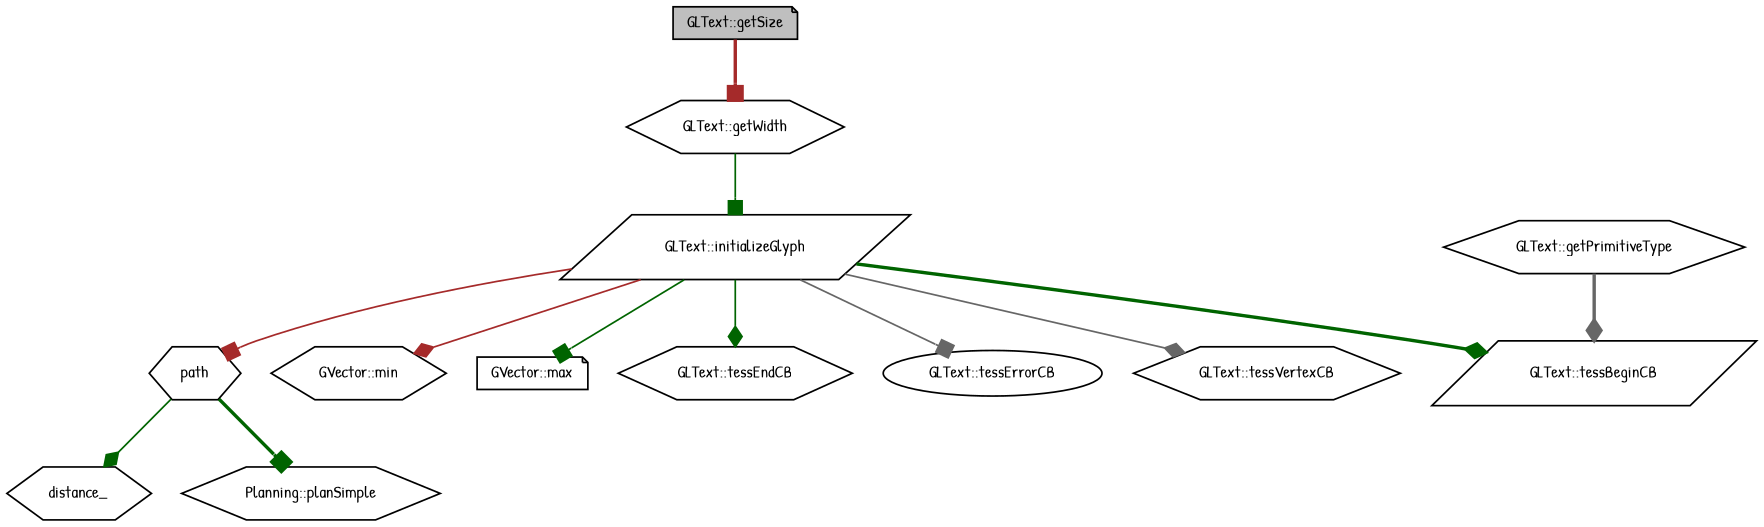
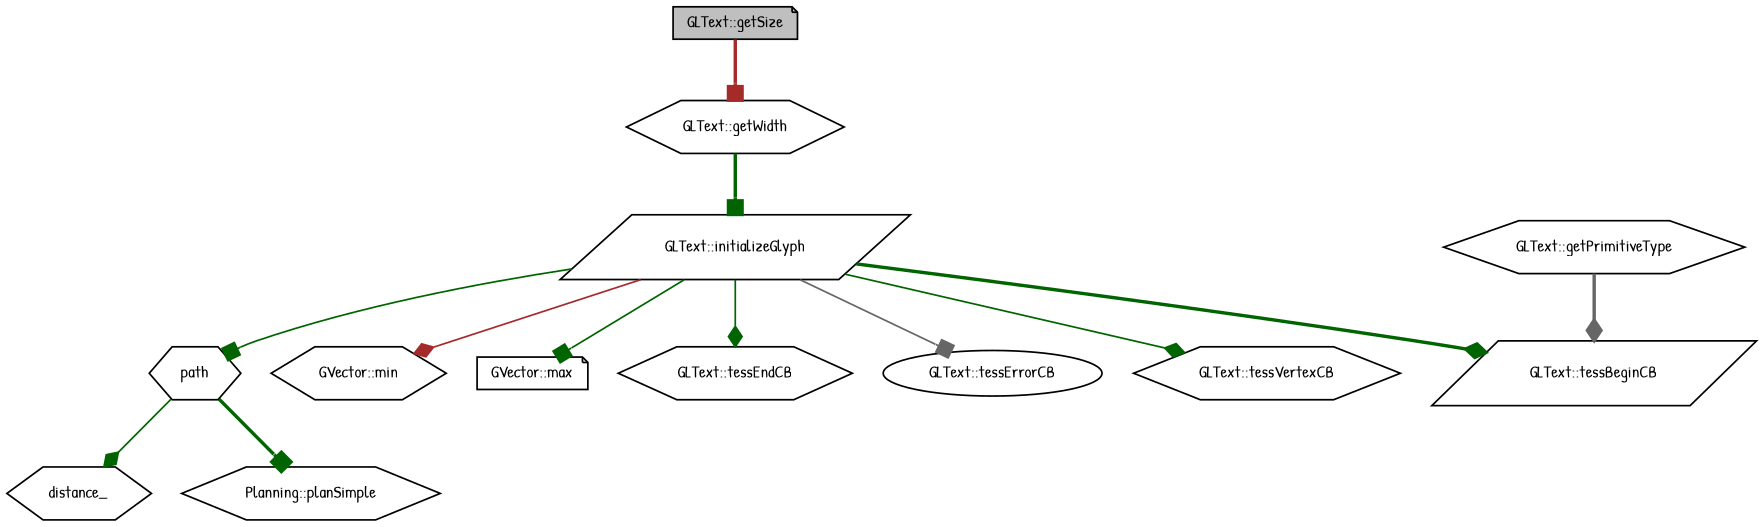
(735, 175) -> (735, 175)
(404, 300) -> (404, 300)
(1005, 311) -> (1005, 311)
